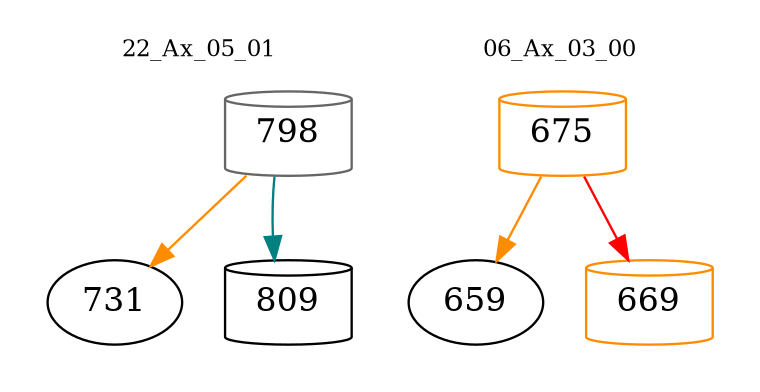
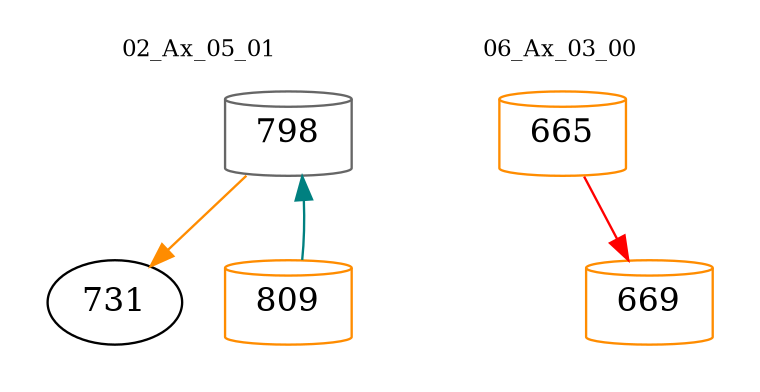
(199, 50) -> (199, 50)
(563, 134) -> (563, 134)
(273, 207) -> (304, 230)
(288, 302) -> (288, 302)
(476, 302) -> none
